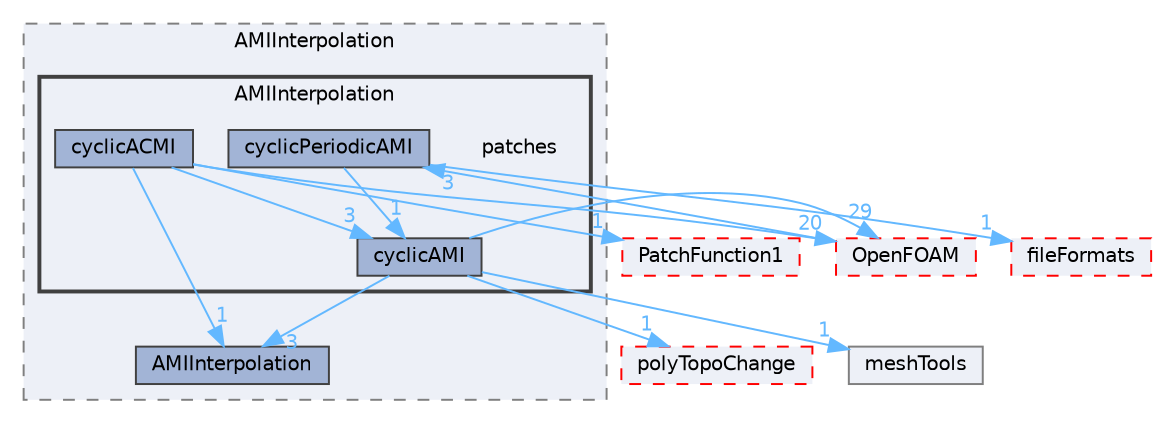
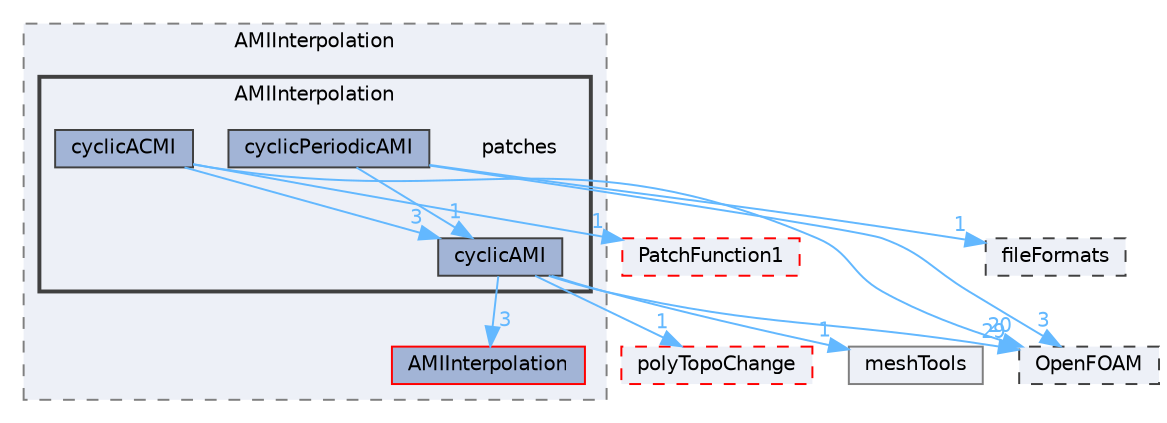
(640, 206) -> (892, 242)
(174, 248) -> none
(906, 257) -> (1089, 365)
(1081, 257) -> (1056, 257)
(232, 365) -> (488, 365)
